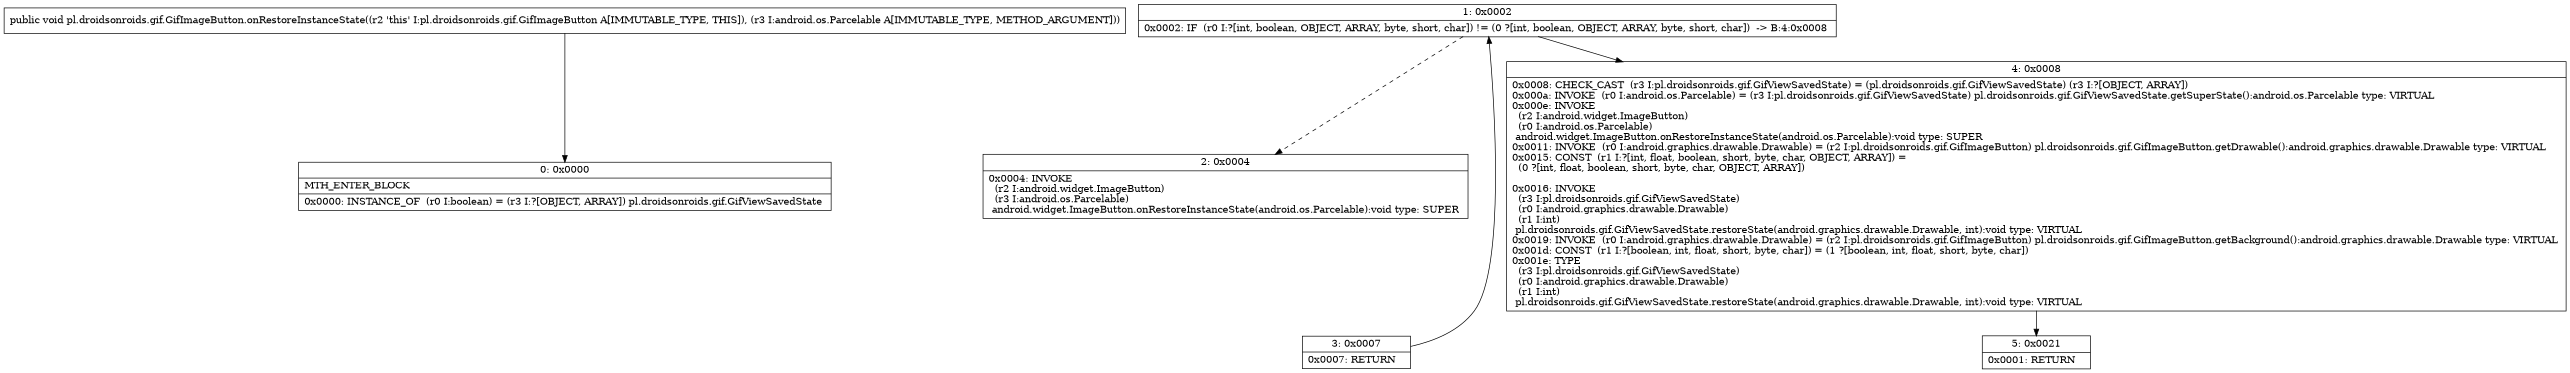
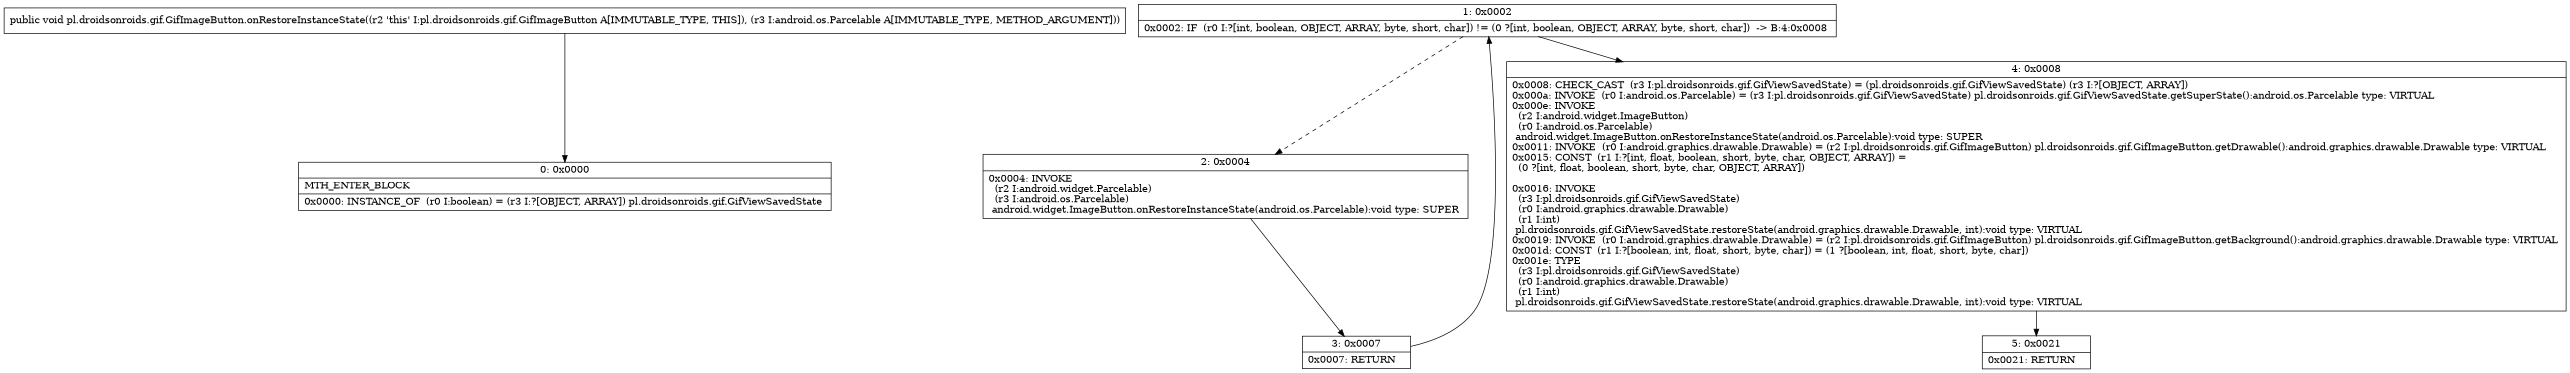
(1077, 189) -> (1070, 189)
none -> (1295, 275)
(2036, 360) -> (2036, 360)
